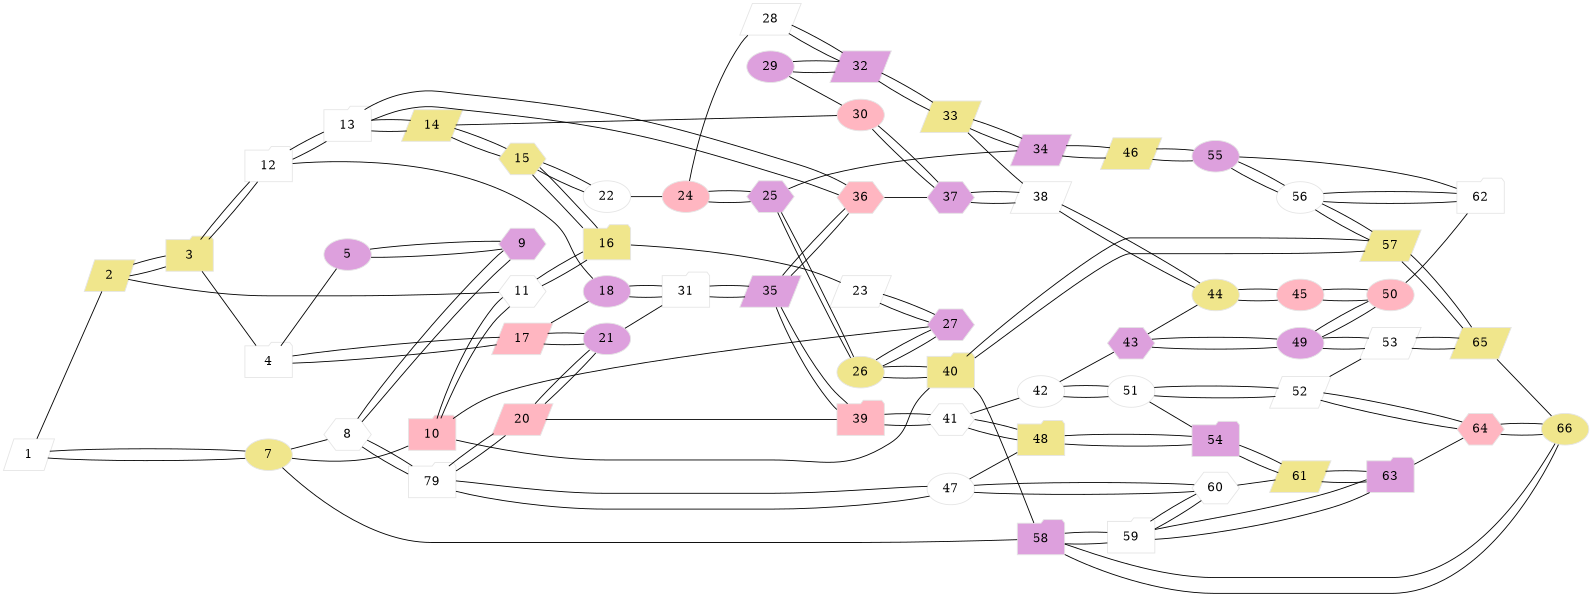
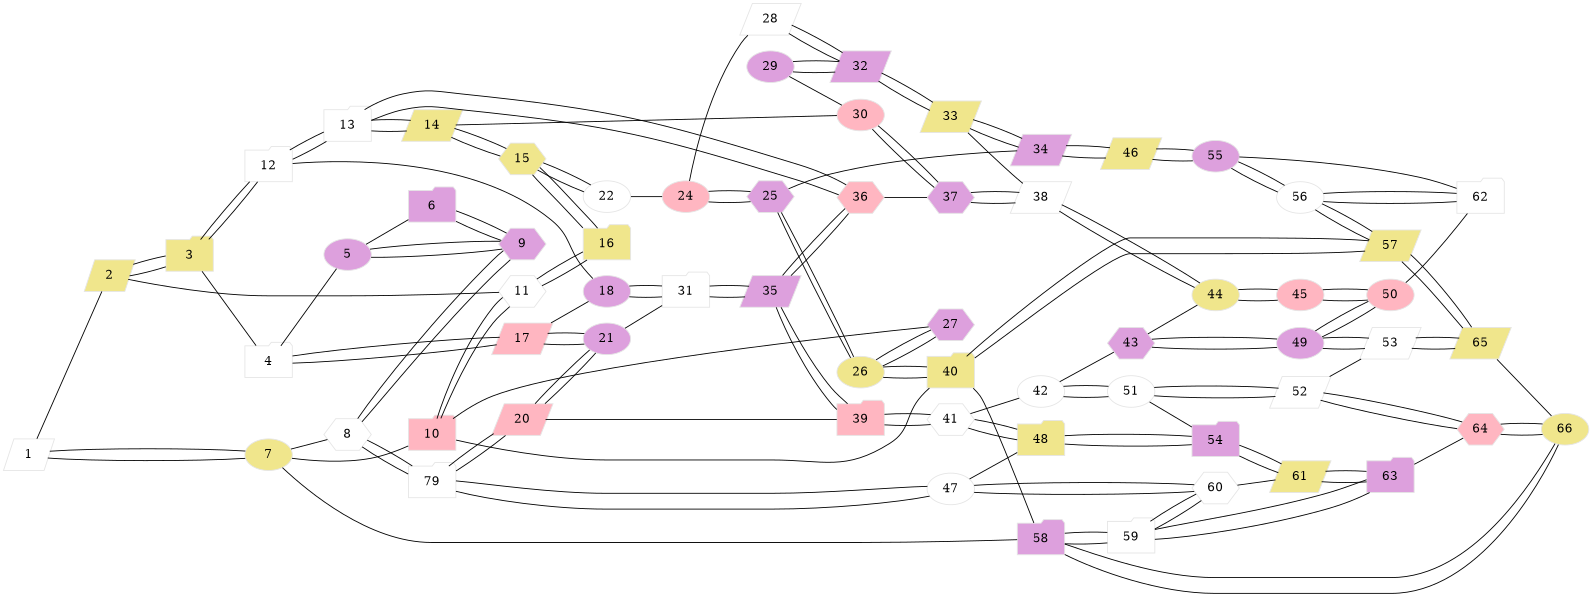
none -> (432, 206)
(861, 291) -> none
